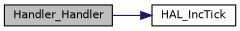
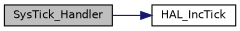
(58, 15) -> (58, 15)
